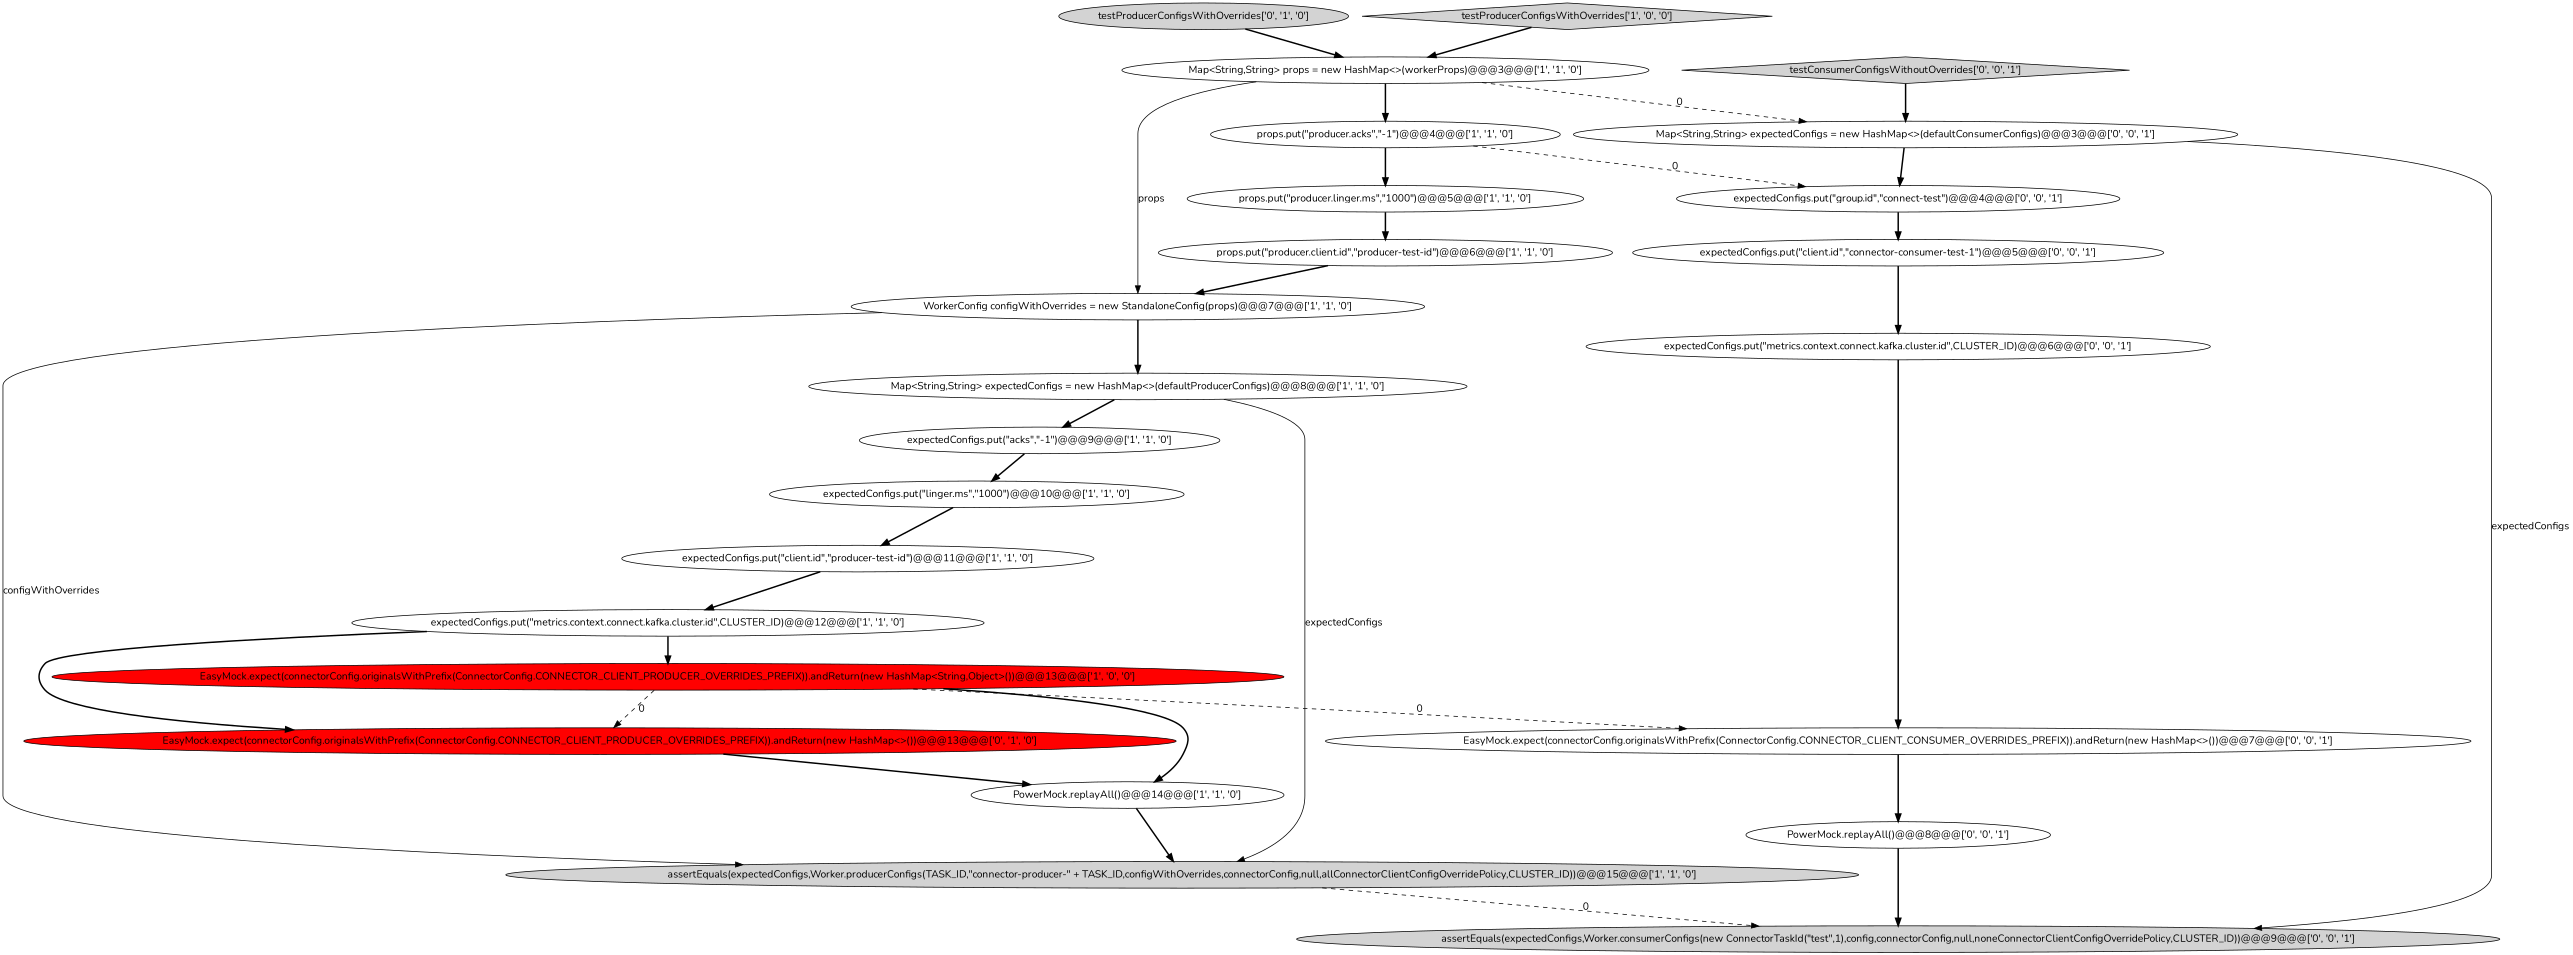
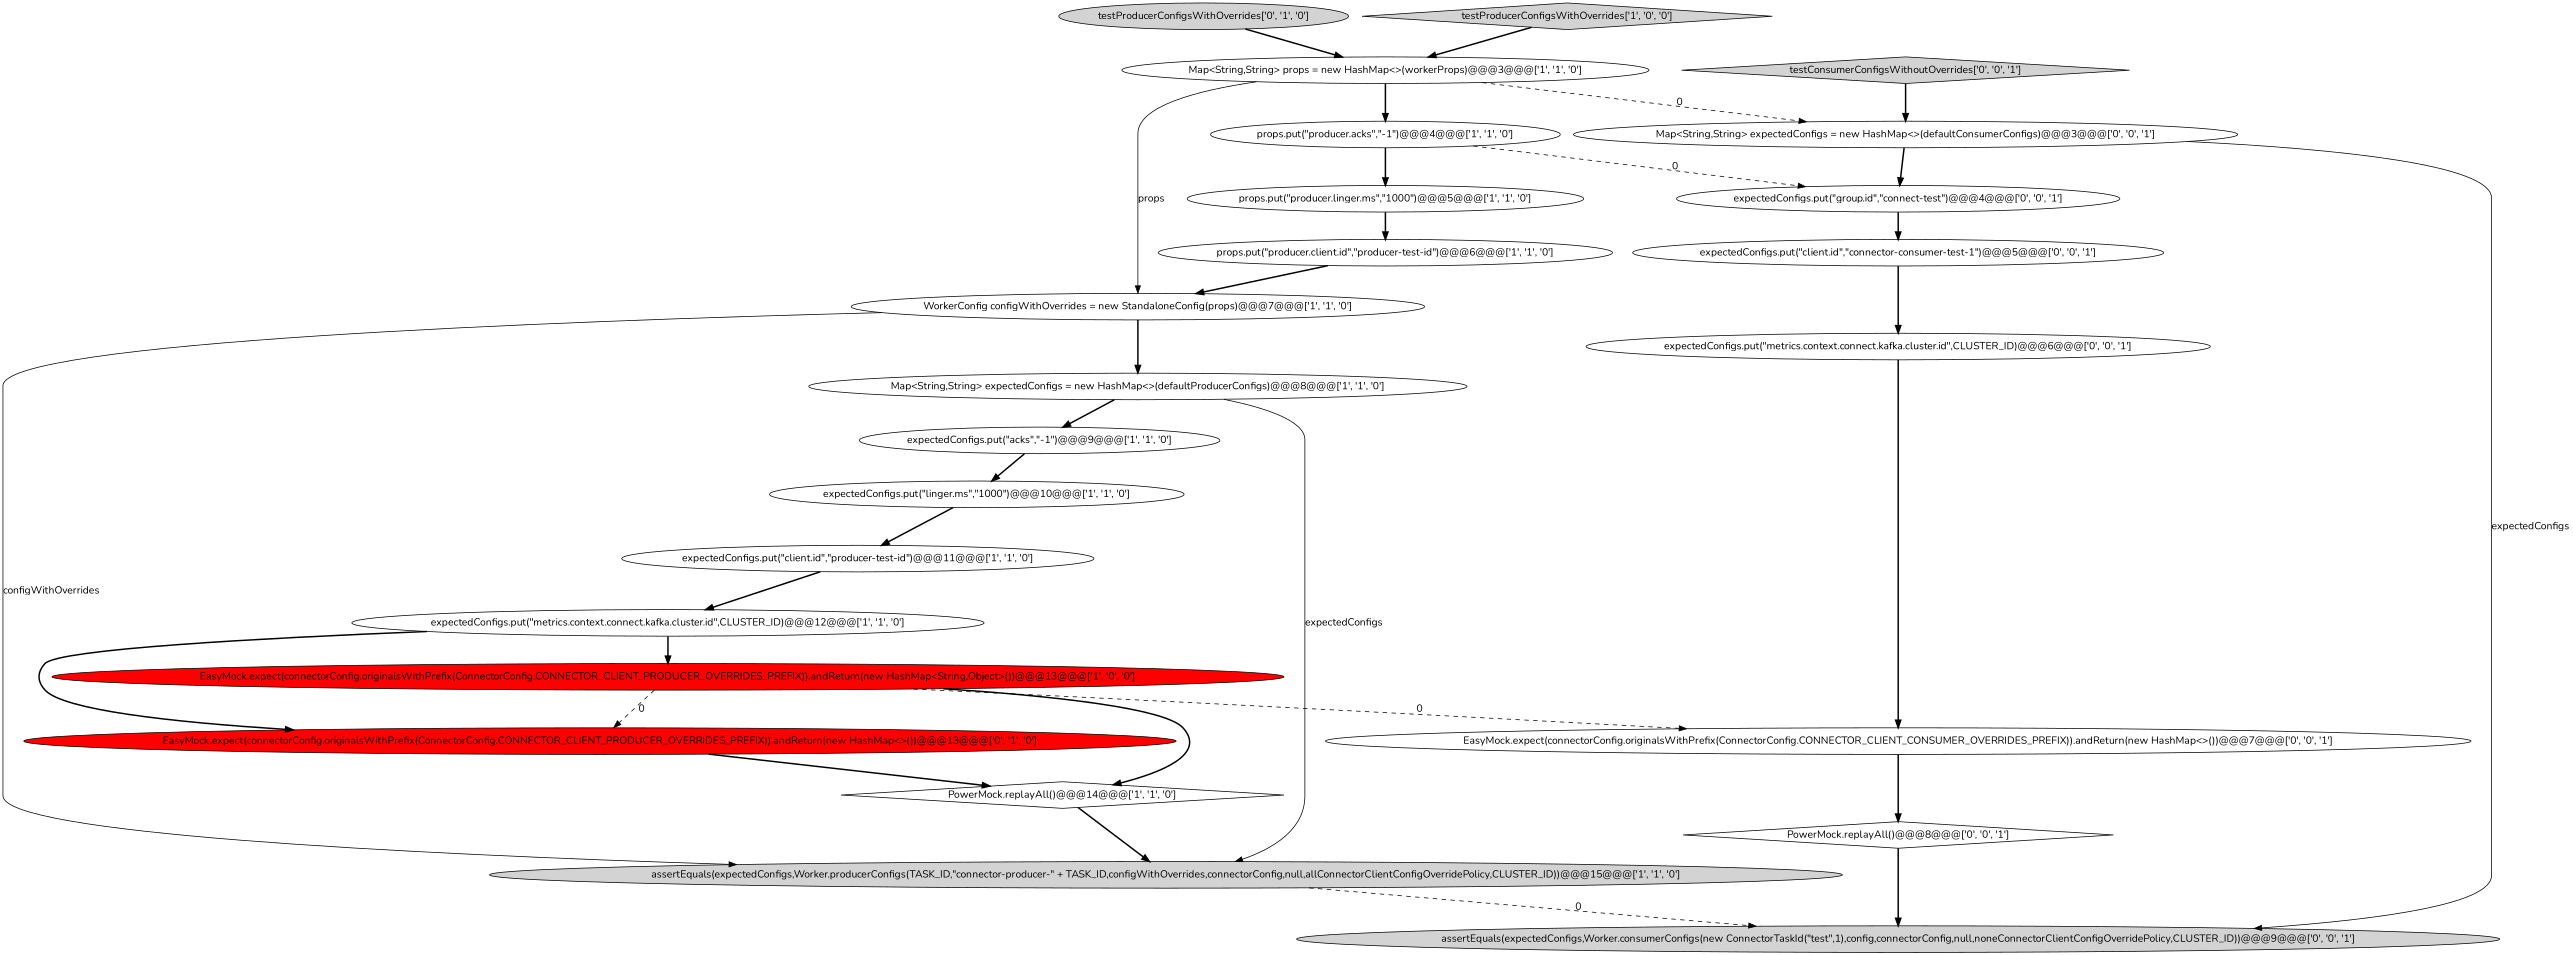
(1128, 795) -> (1063, 795)
(1898, 835) -> (1898, 835)
